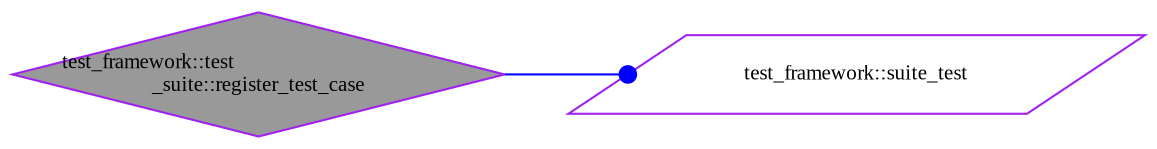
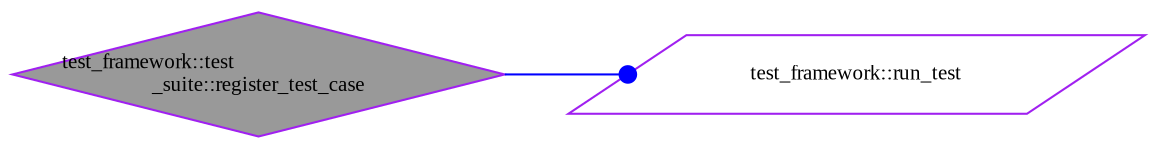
(857, 74) -> (857, 74)
